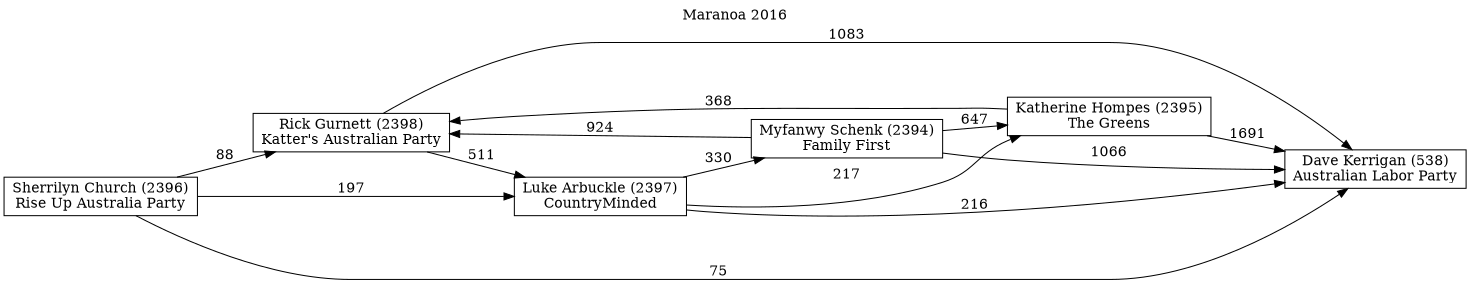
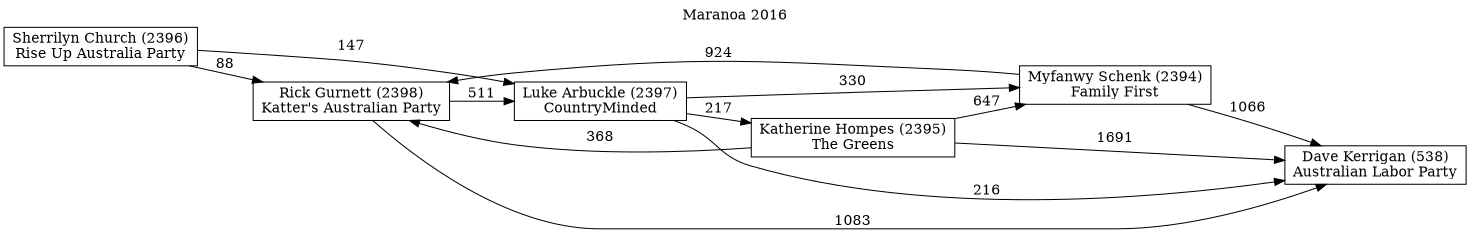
(970, 128) -> (985, 113)
(351, 189) -> (351, 46)
(741, 279) -> none
